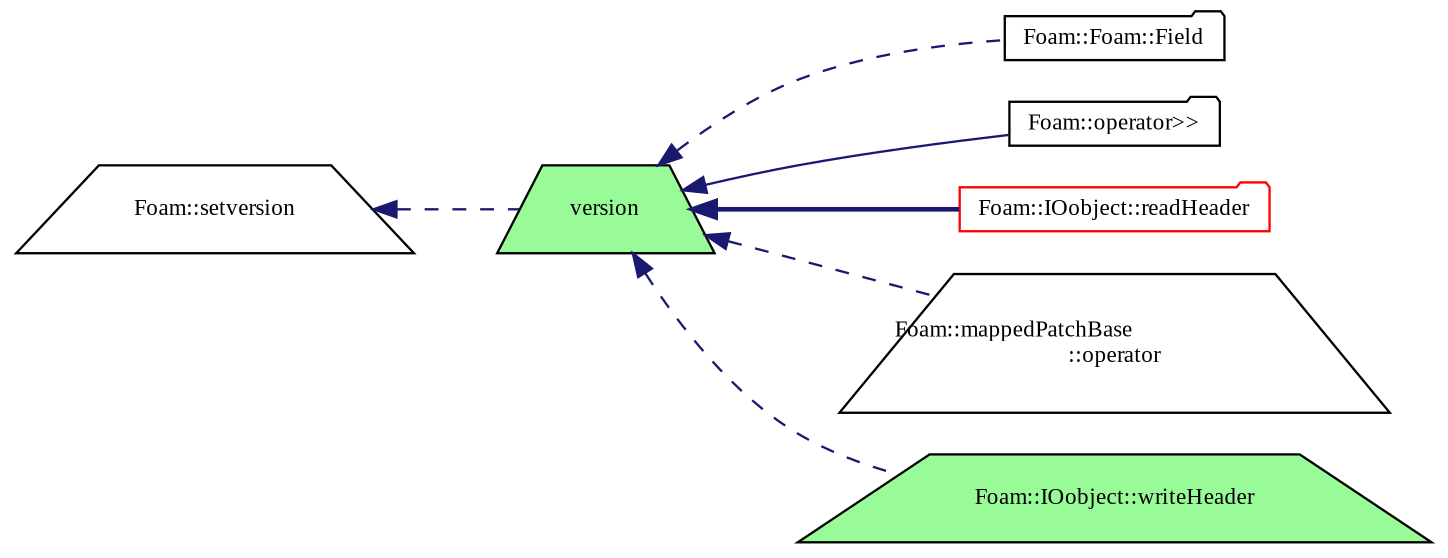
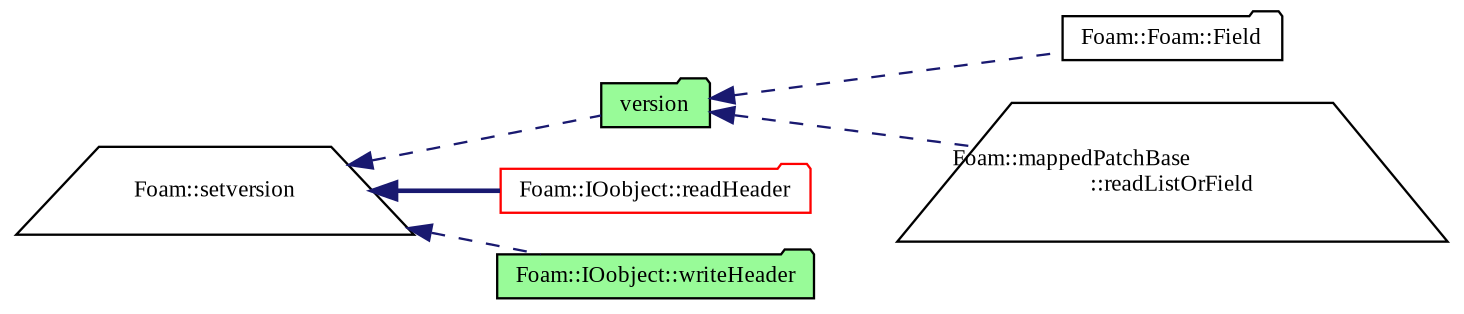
(1115, 124) -> none
(606, 209) -> (656, 105)
(838, 209) -> (448, 191)
(1115, 343) -> (1172, 172)
(752, 400) -> (486, 244)
(1115, 498) -> (656, 276)
